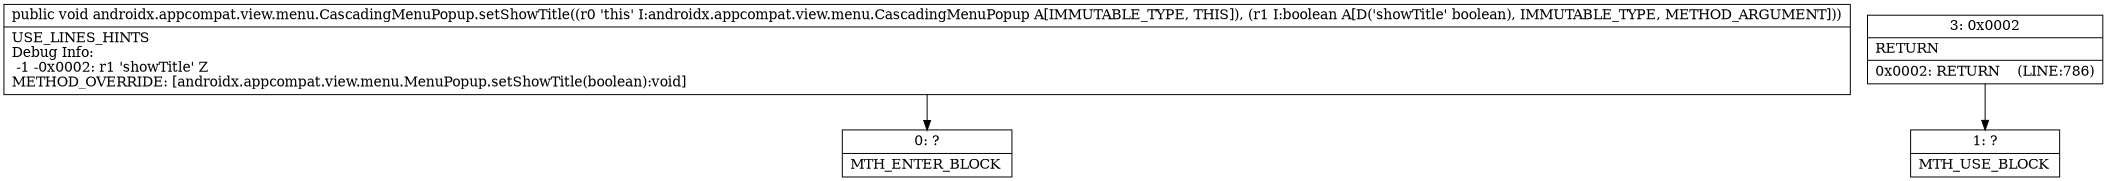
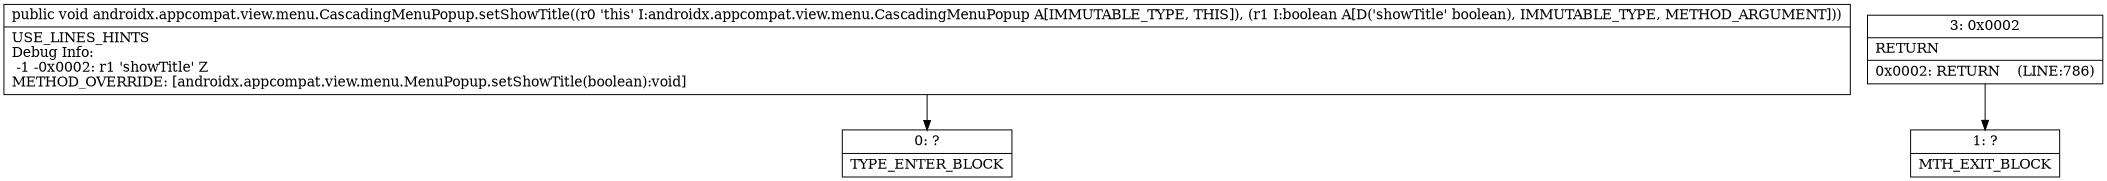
(926, 165) -> (927, 165)
(1984, 165) -> (1985, 165)
